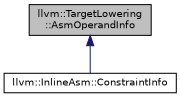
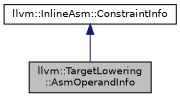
(90, 59) -> (90, 48)
